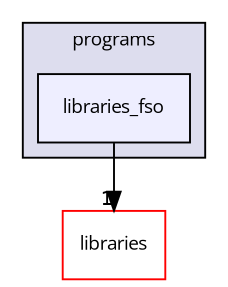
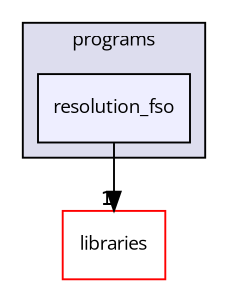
(114, 108) -> (114, 108)
